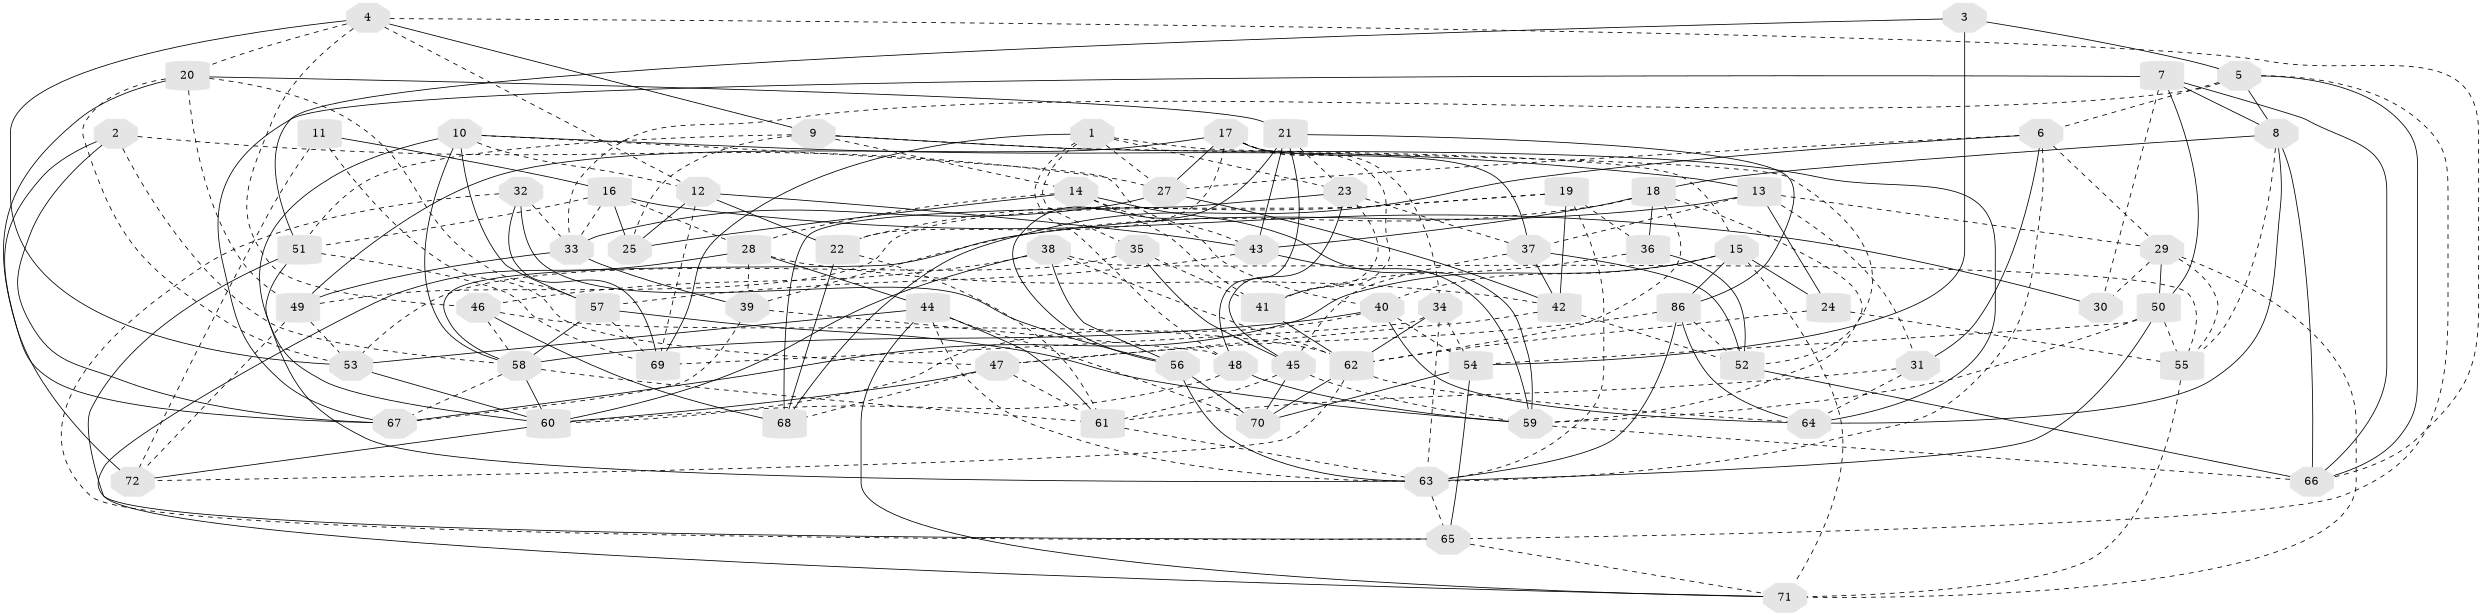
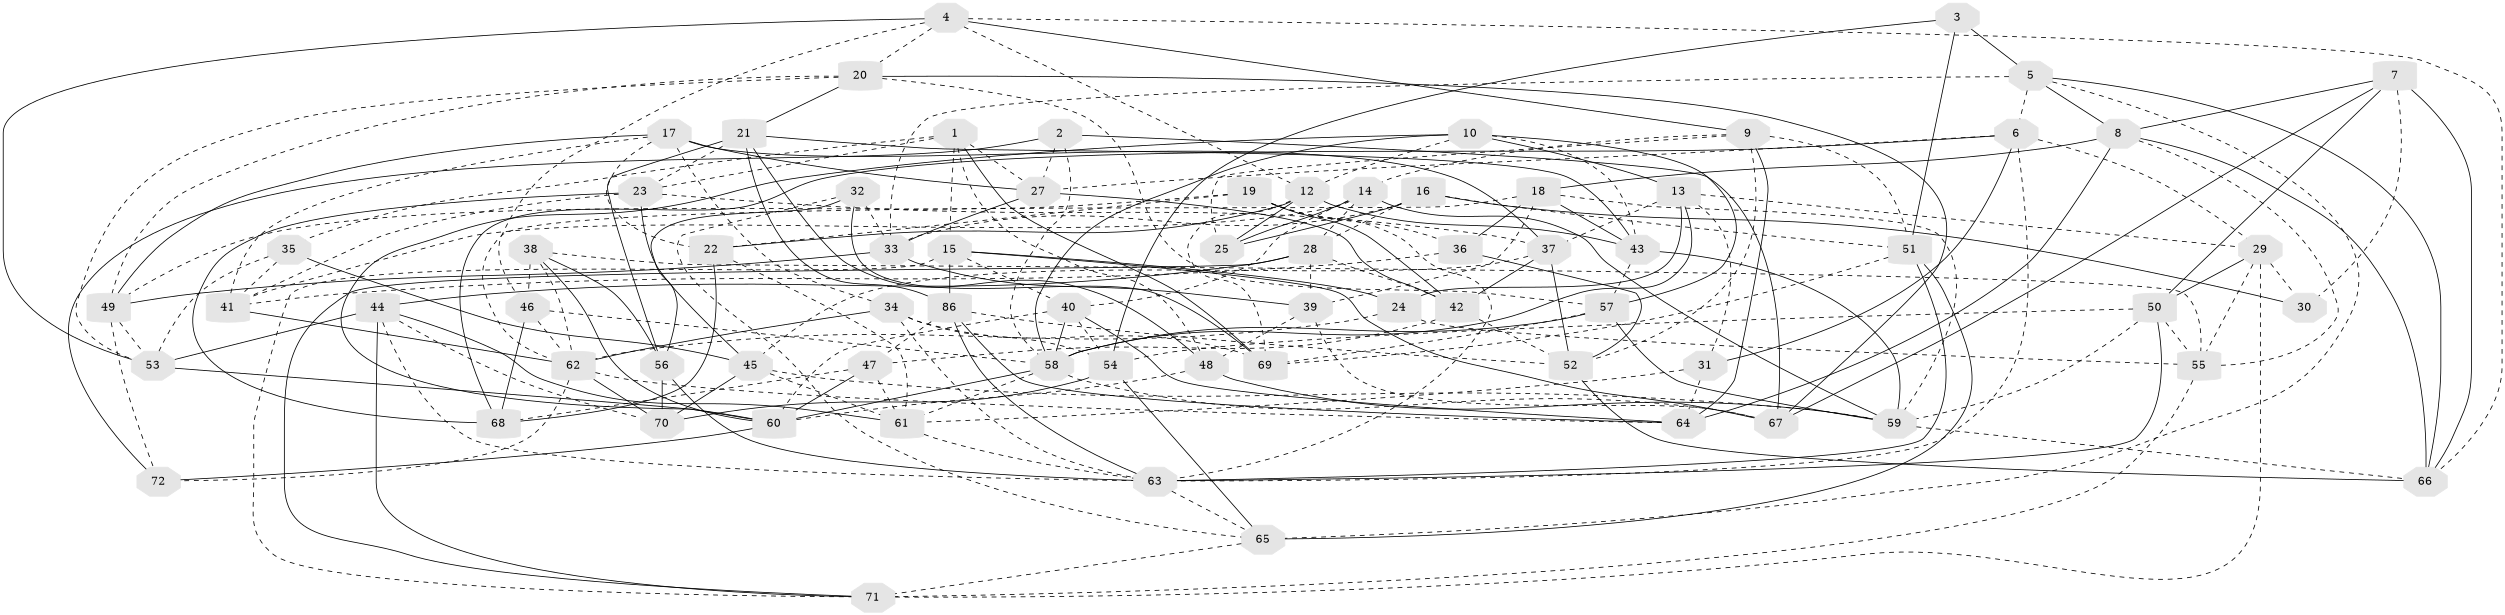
(320, 134) -> none
